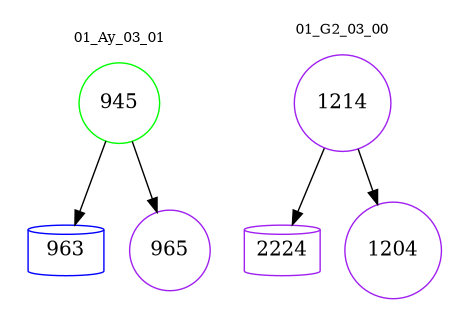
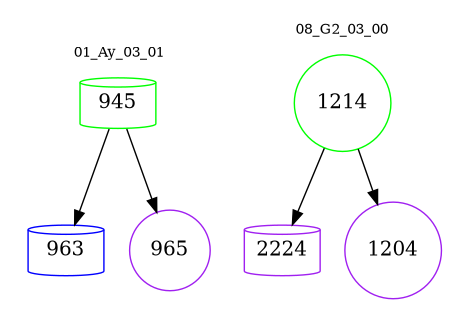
(343, 30) -> (343, 30)
(119, 103) -> (118, 103)
(343, 103) -> (343, 103)
